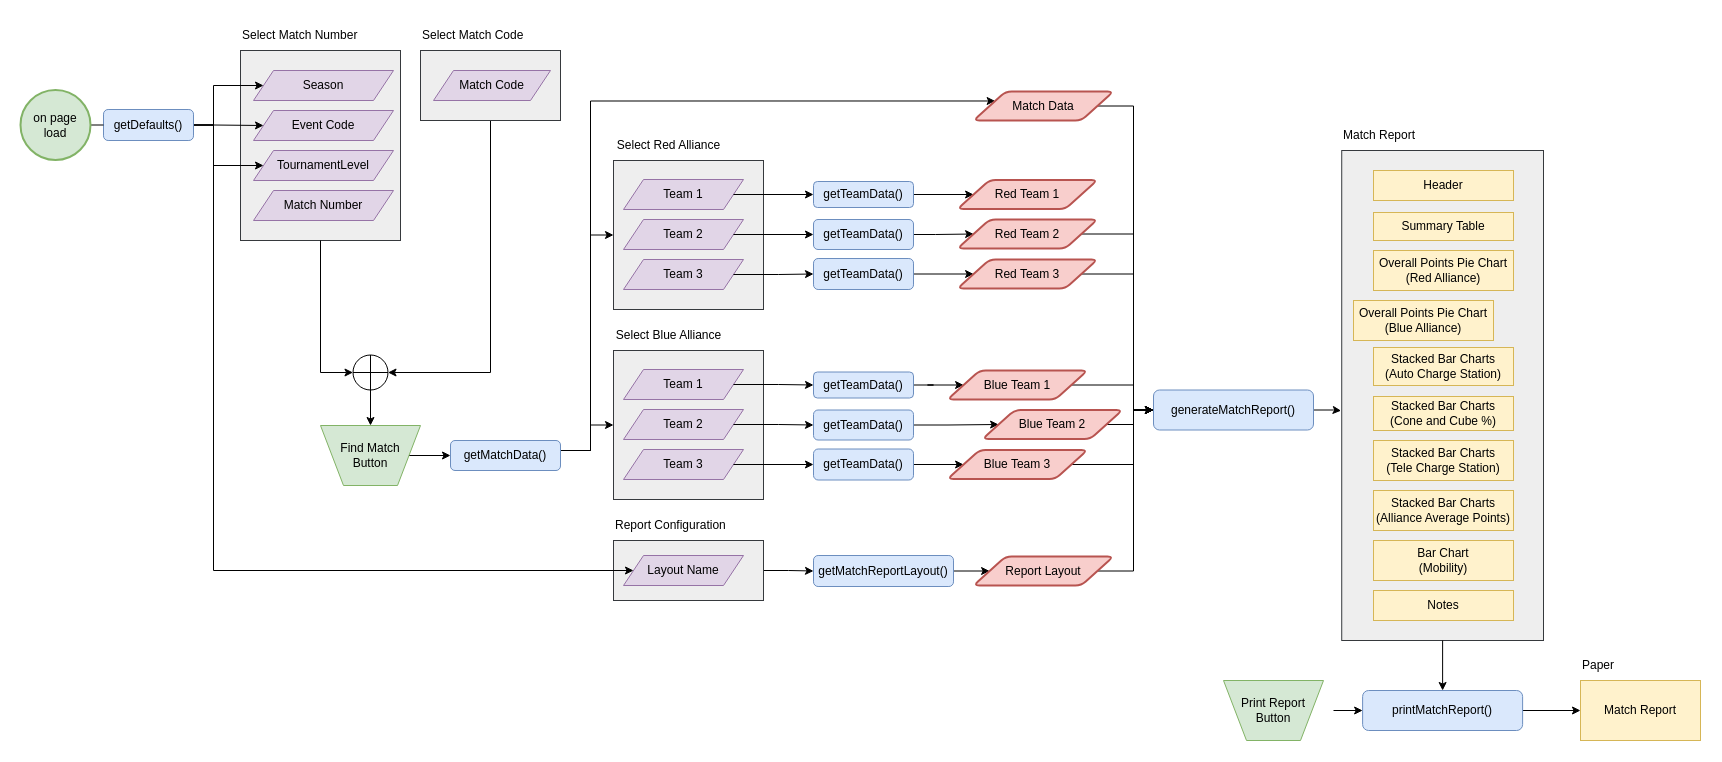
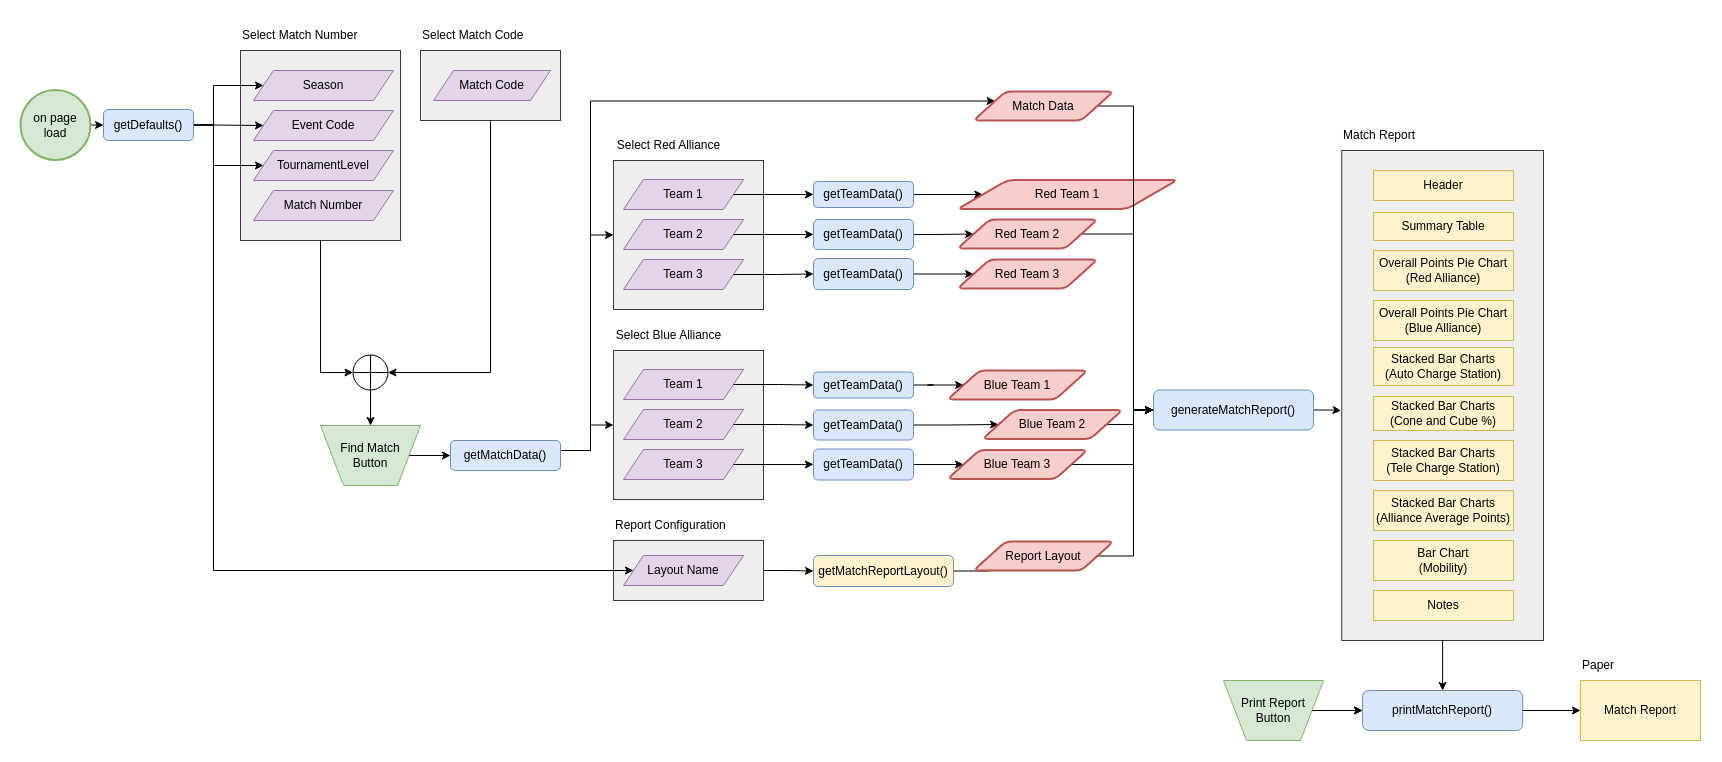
(97, 125) -> (95, 125)
(1028, 195) -> (1068, 195)
(1106, 274) -> none
(1424, 321) -> (1444, 321)
(1101, 385) -> none
(884, 571) -> (884, 571)
(1044, 571) -> (1044, 556)
none -> (1322, 711)
